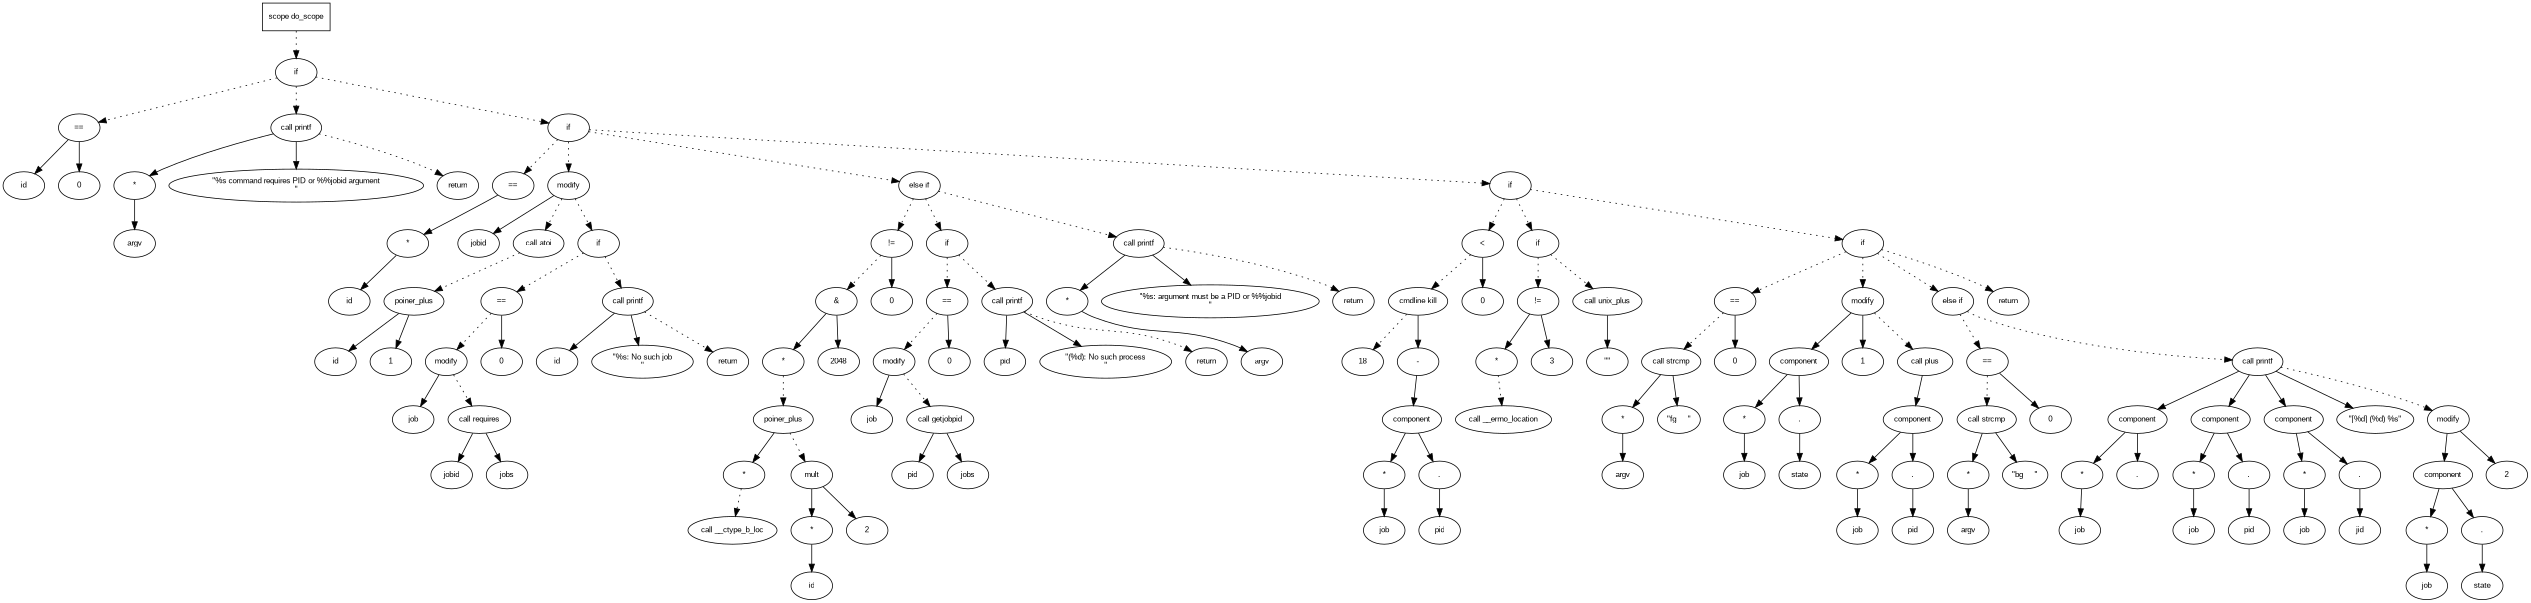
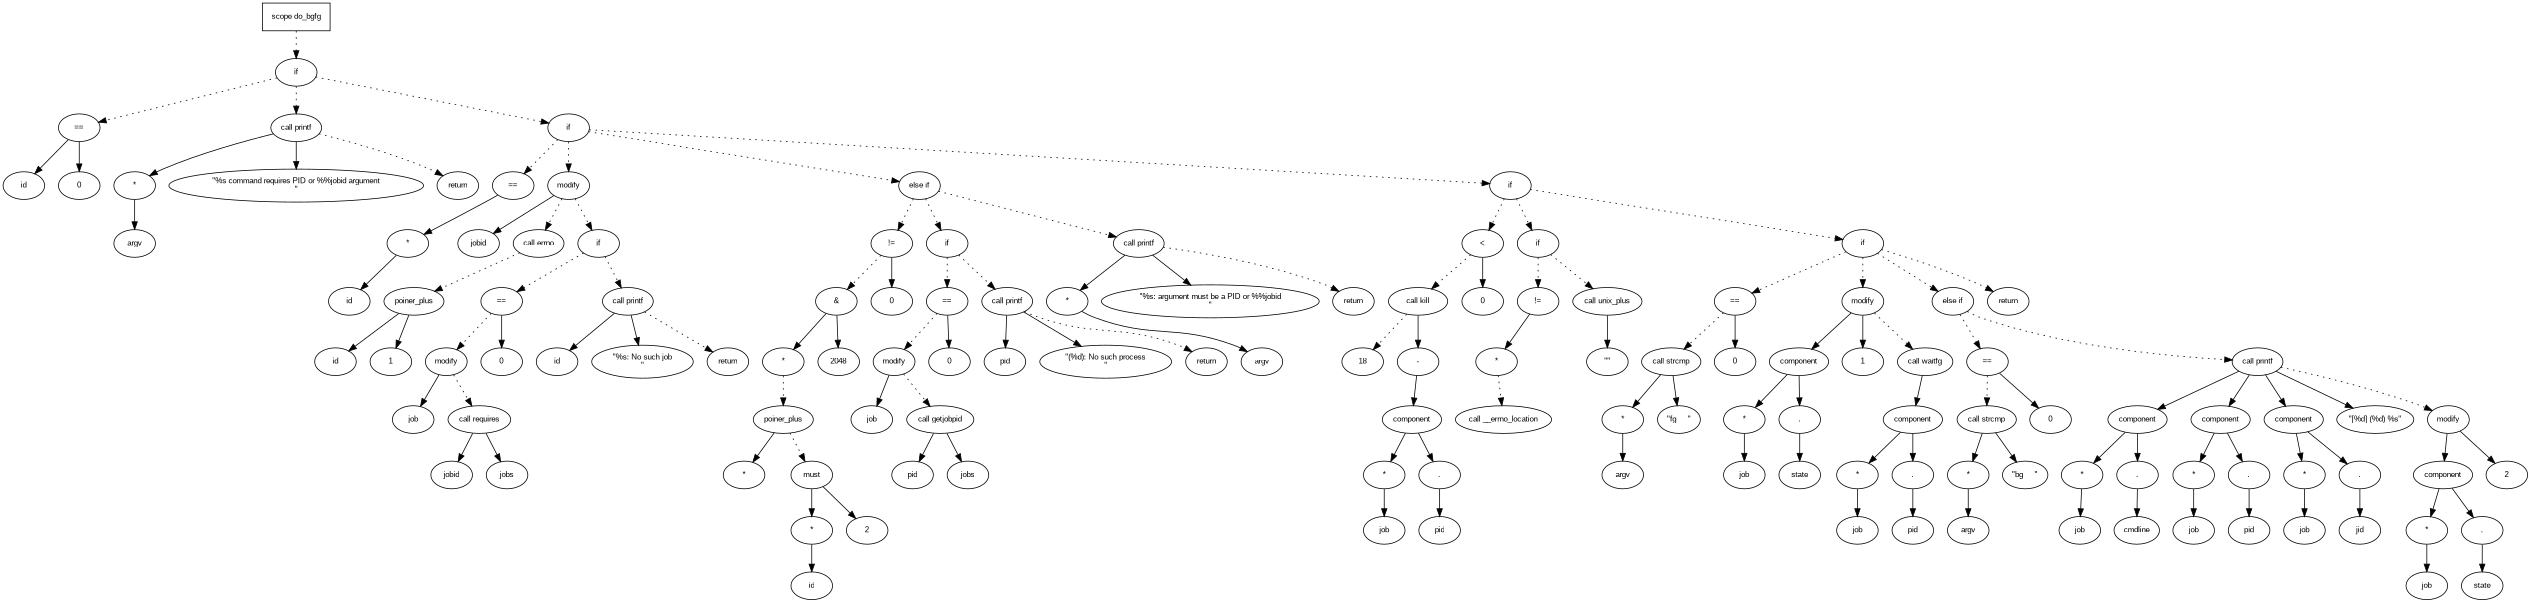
(296, 17) -> (296, 17)
(539, 243) -> (539, 243)
(1418, 301) -> (1418, 301)
(1552, 362) -> none
(1925, 362) -> (1925, 362)
(812, 475) -> (812, 475)
(733, 530) -> none
none -> (2137, 530)
